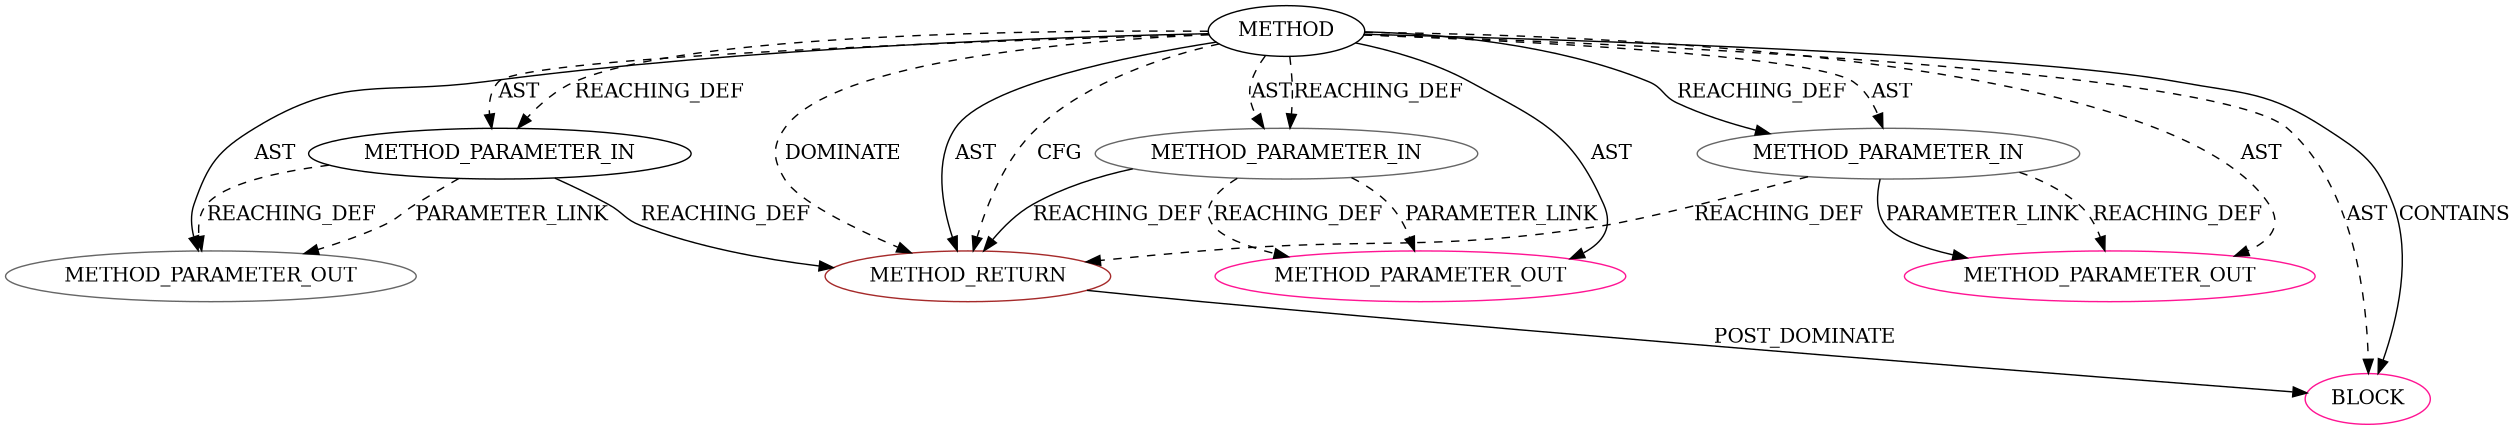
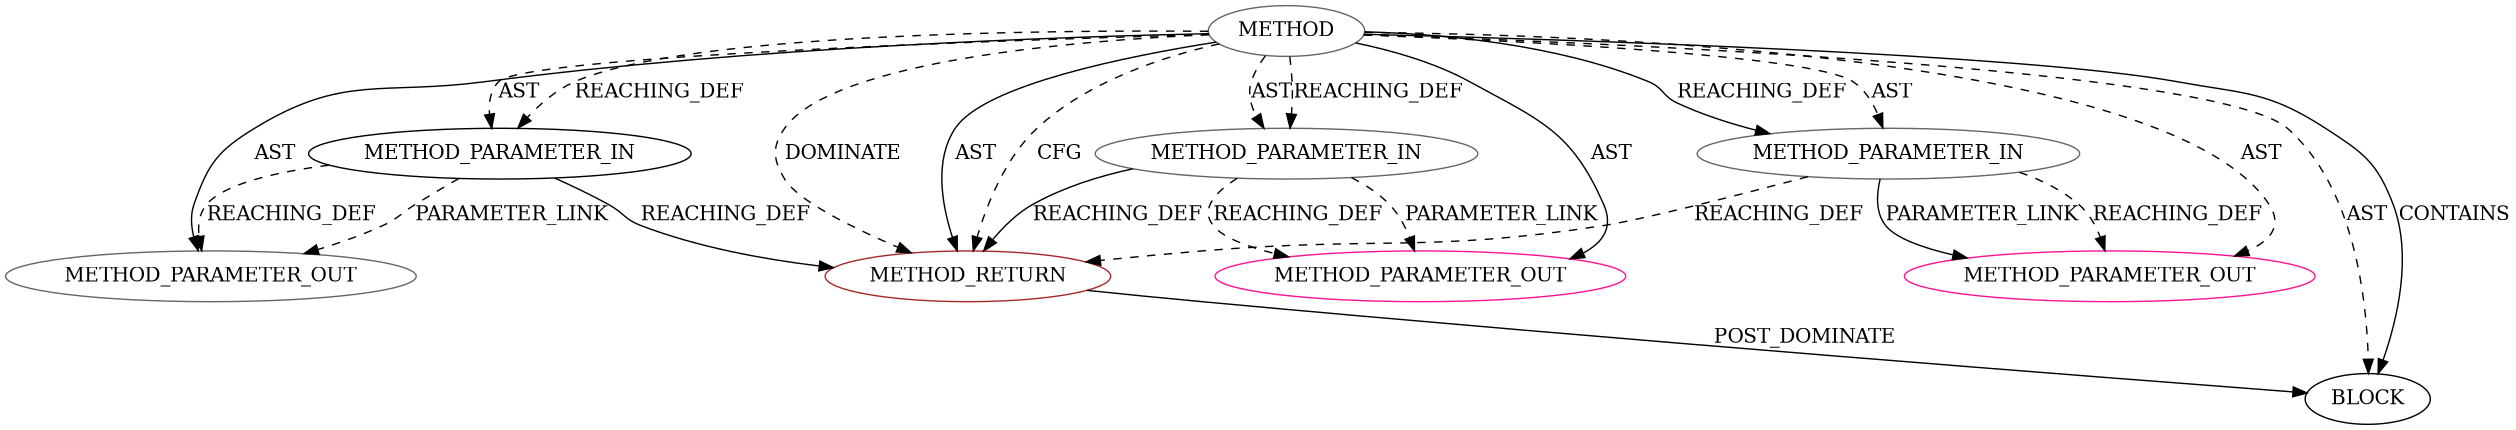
(1286, 31) -> (1286, 31)
(2368, 399) -> (2368, 399)
